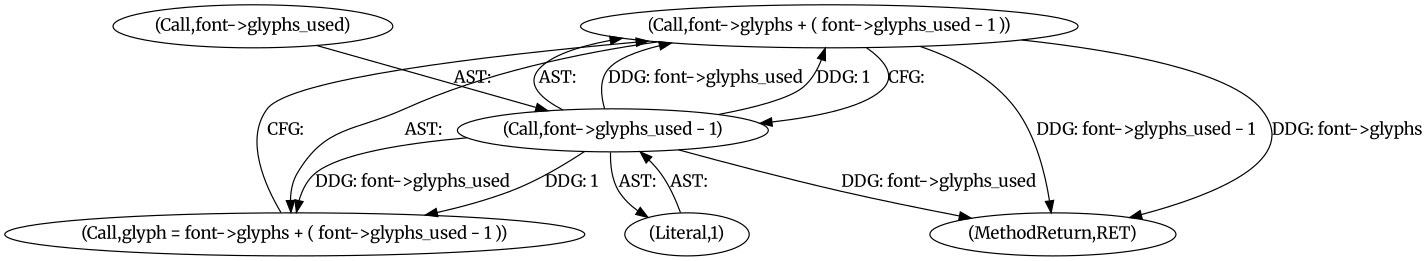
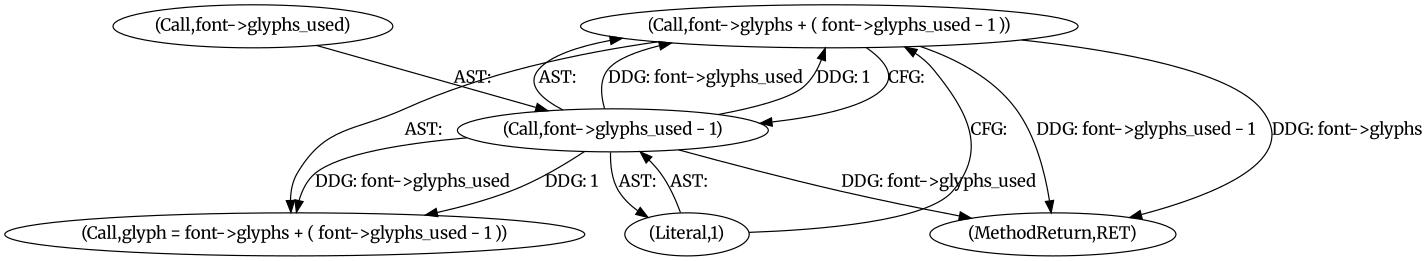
(382, 73) -> (940, 201)
